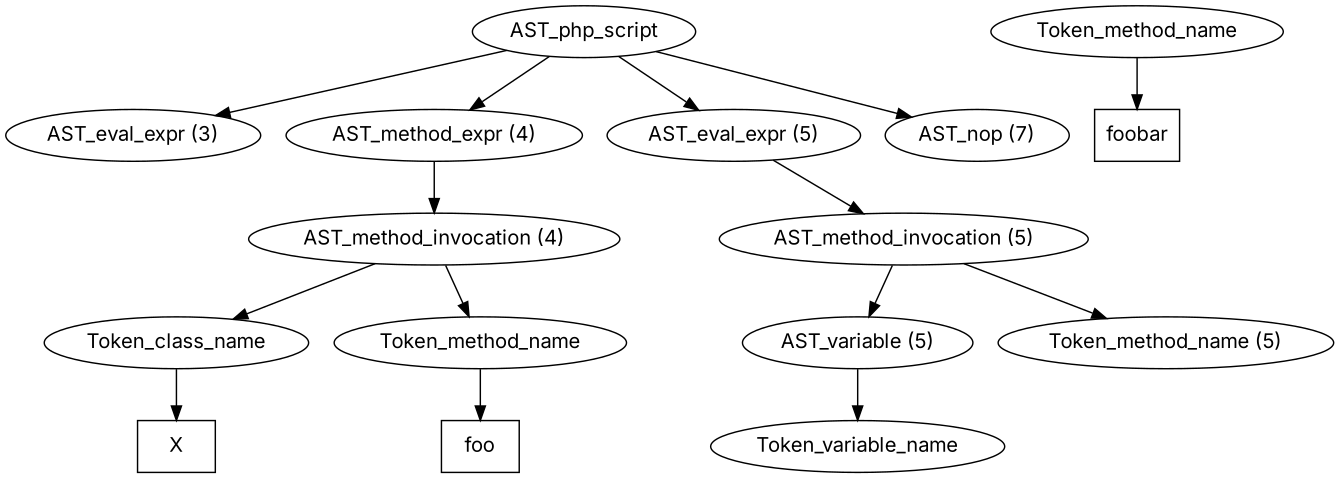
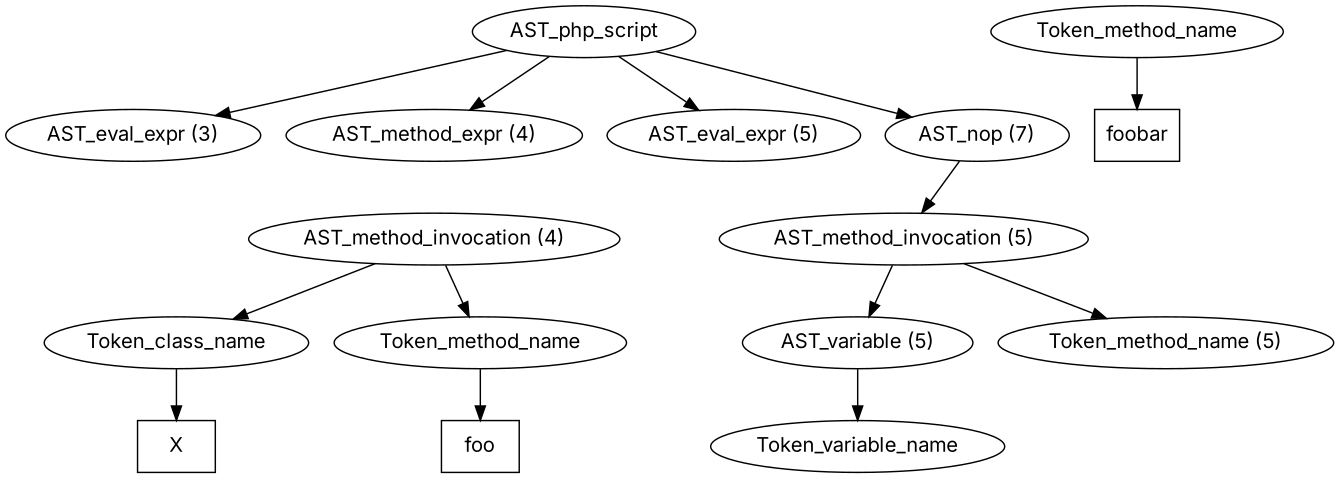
(434, 180) -> none
(812, 183) -> (945, 181)
